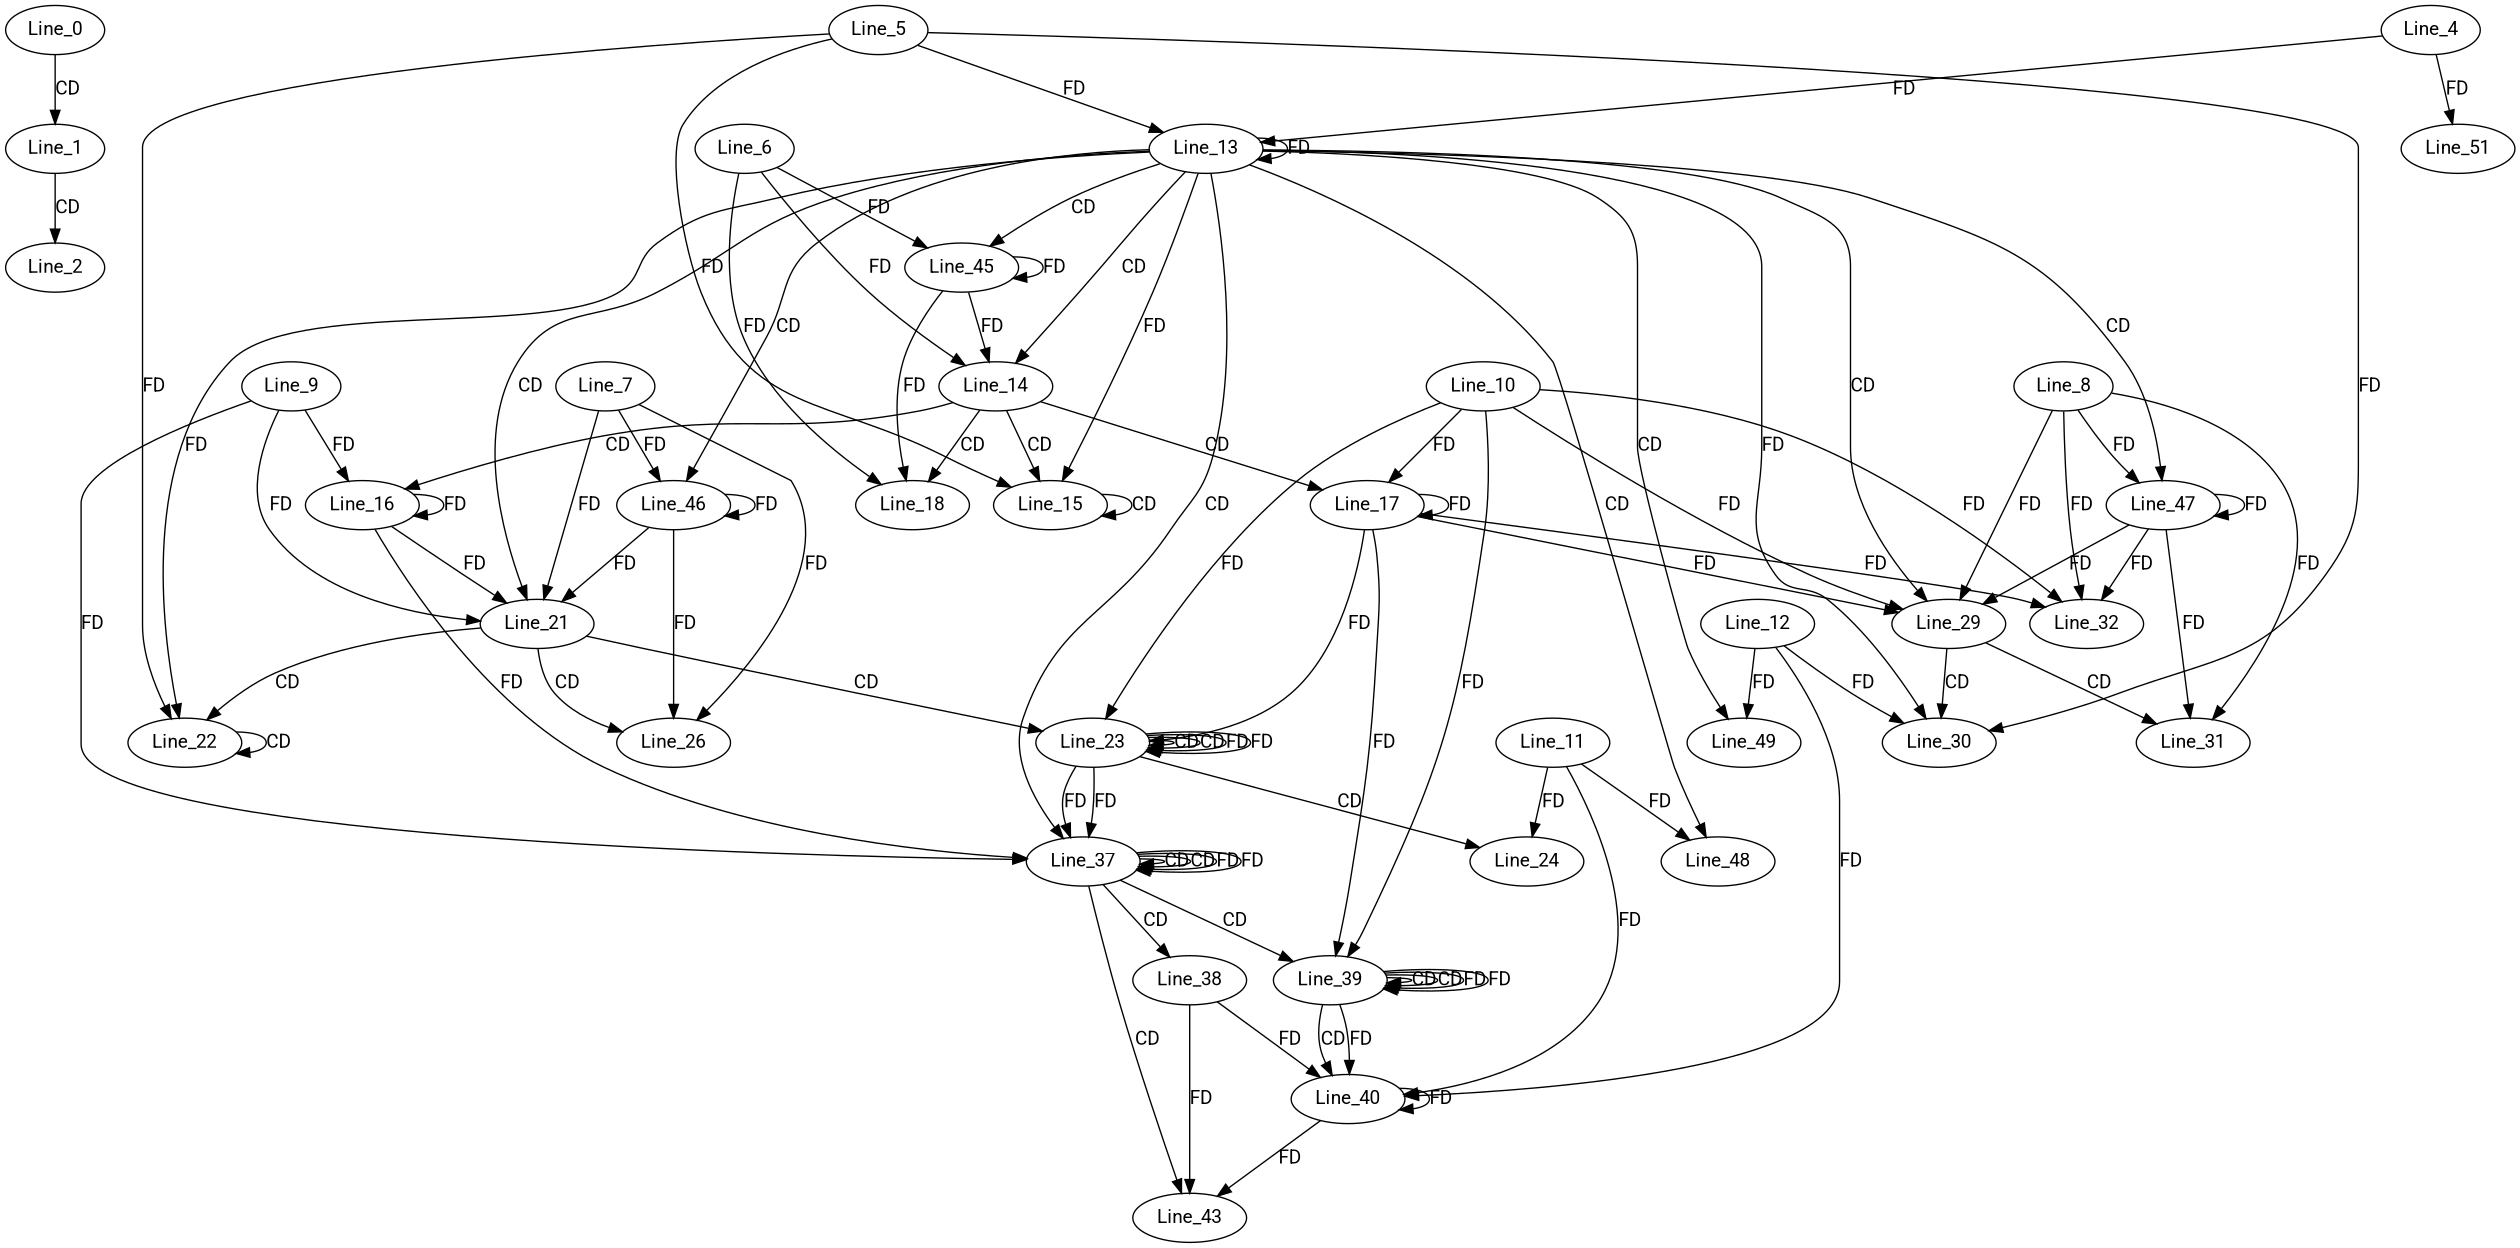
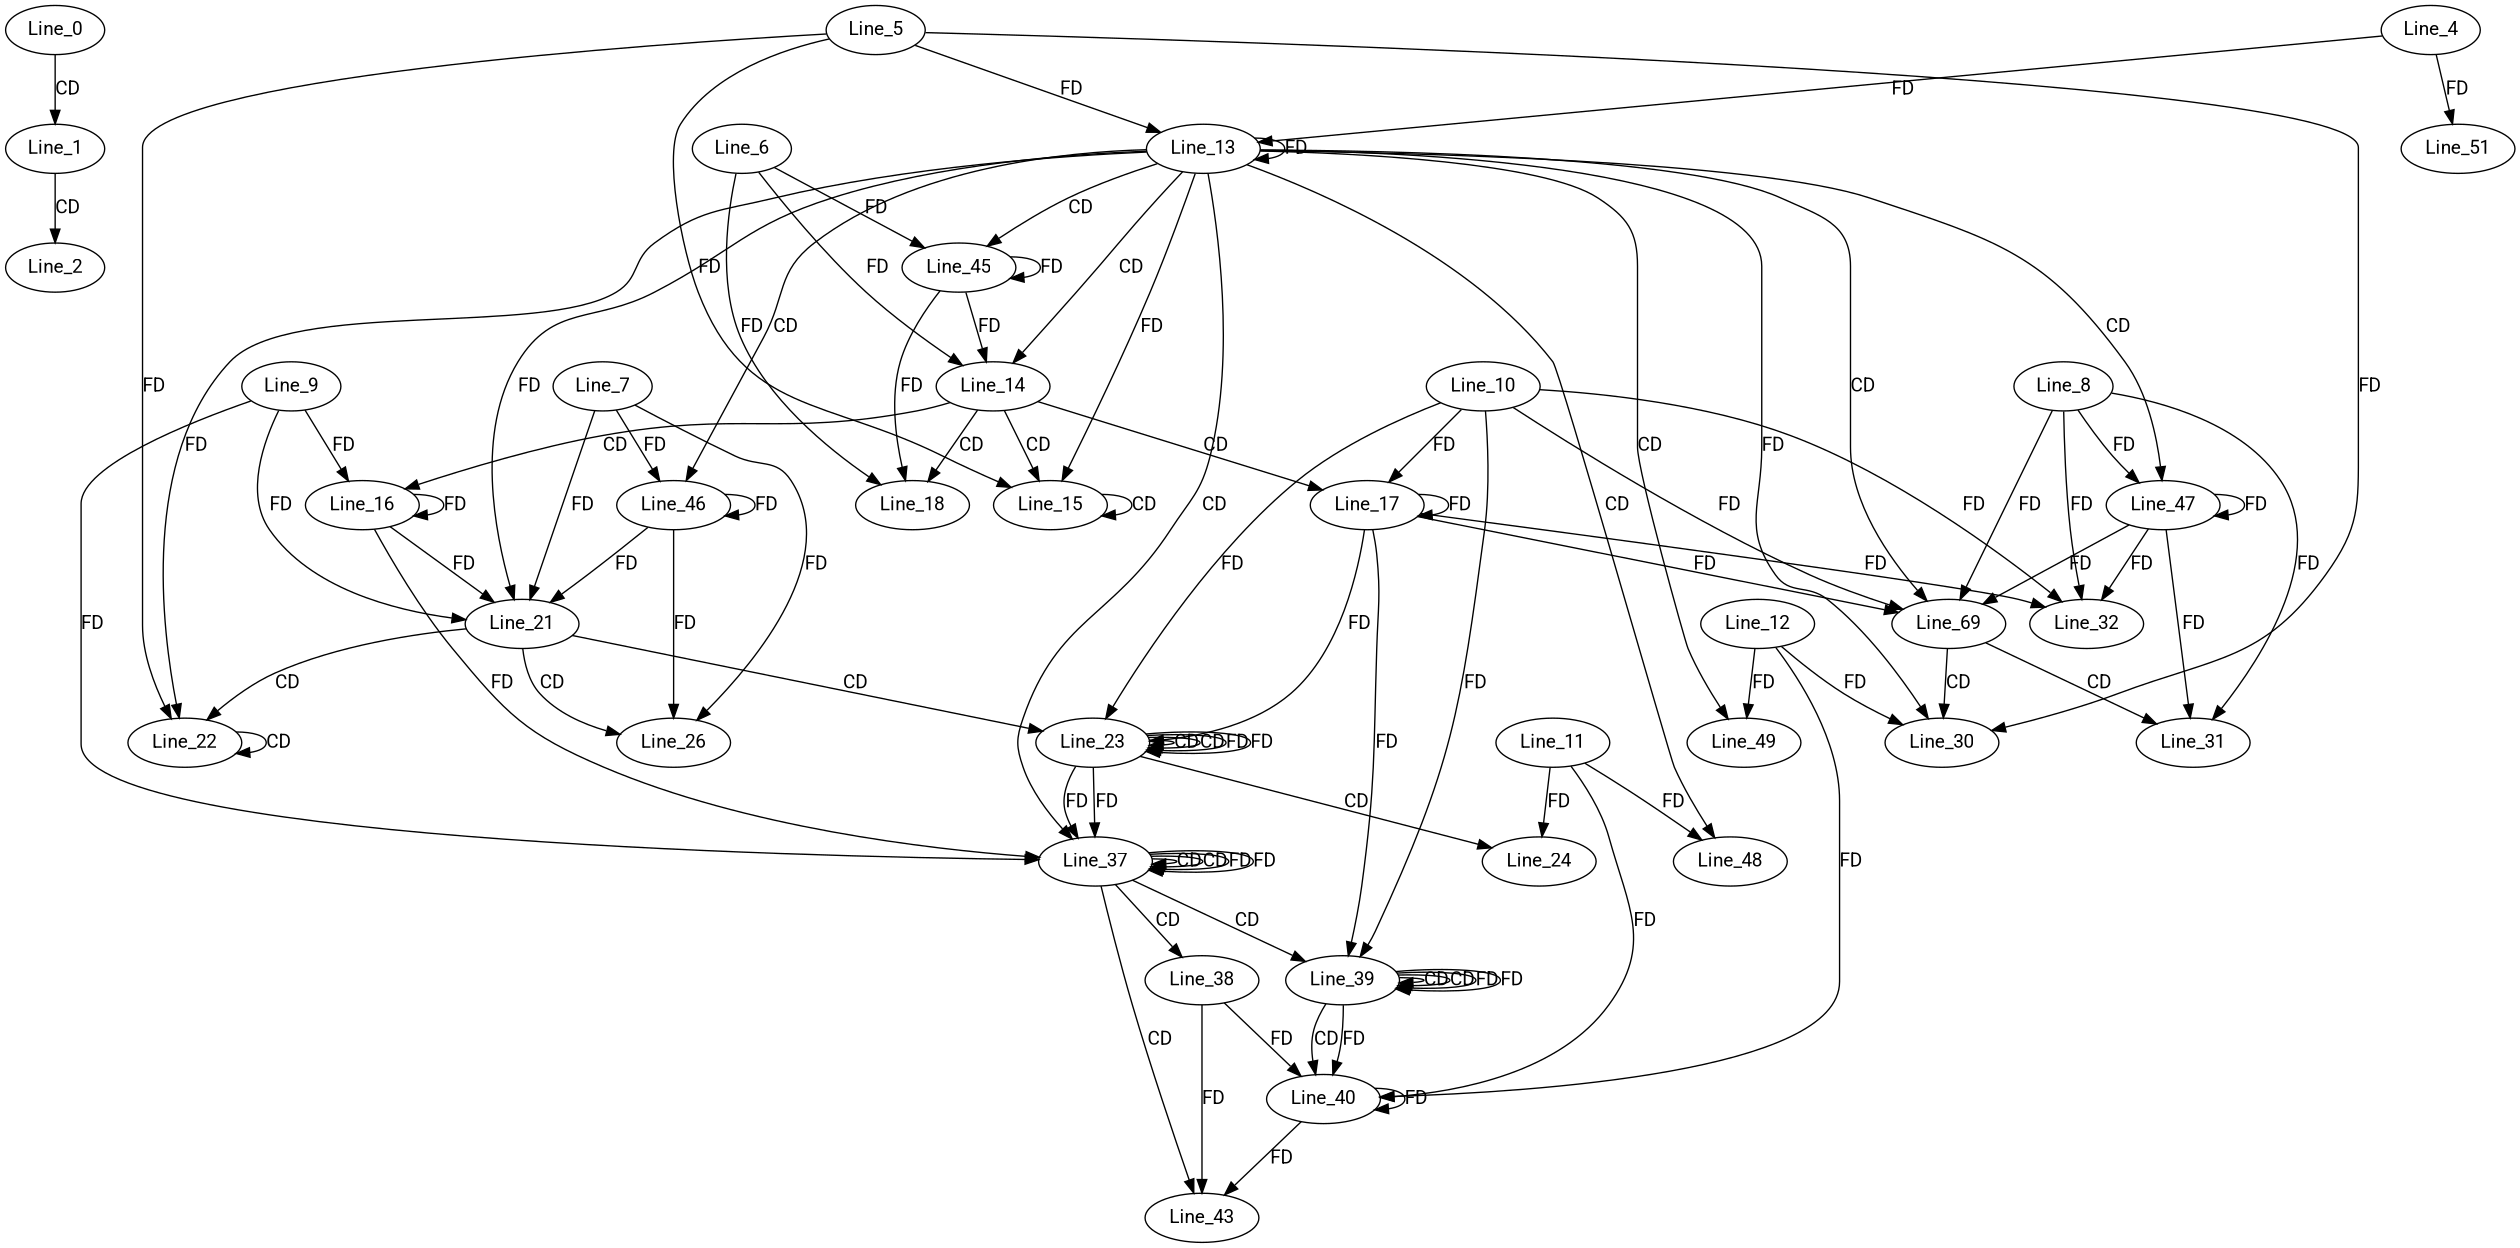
(531, 386) -> (530, 386)
(1949, 624) -> (1949, 624)
